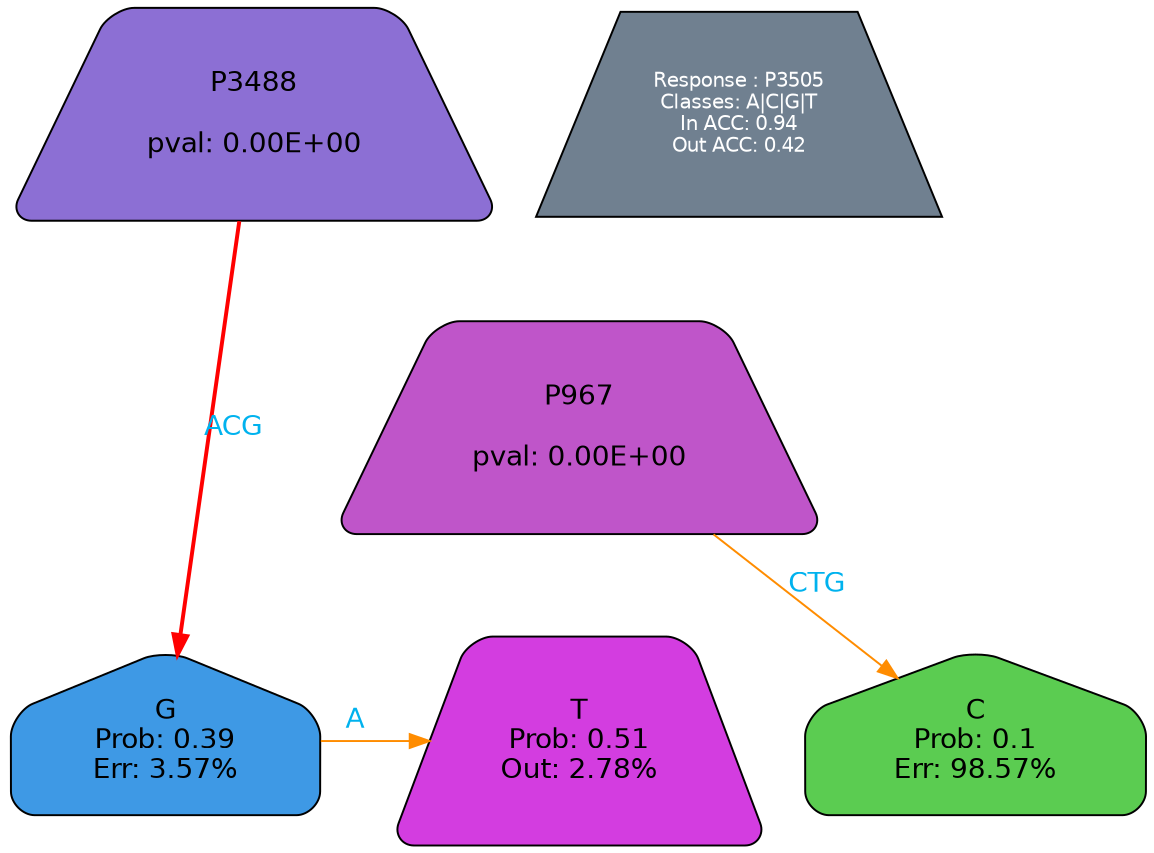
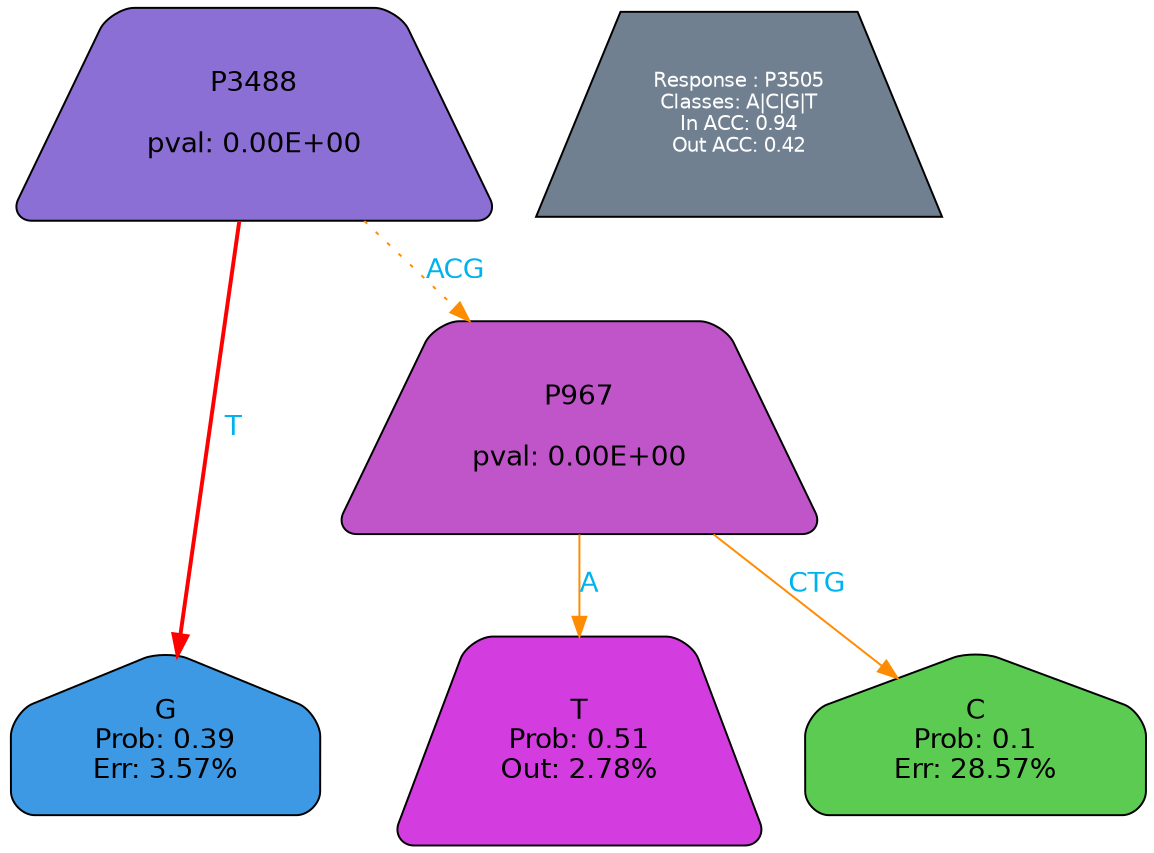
none -> (410, 264)
(234, 428) -> (234, 428)
(365, 741) -> (579, 575)
(976, 741) -> (976, 741)
